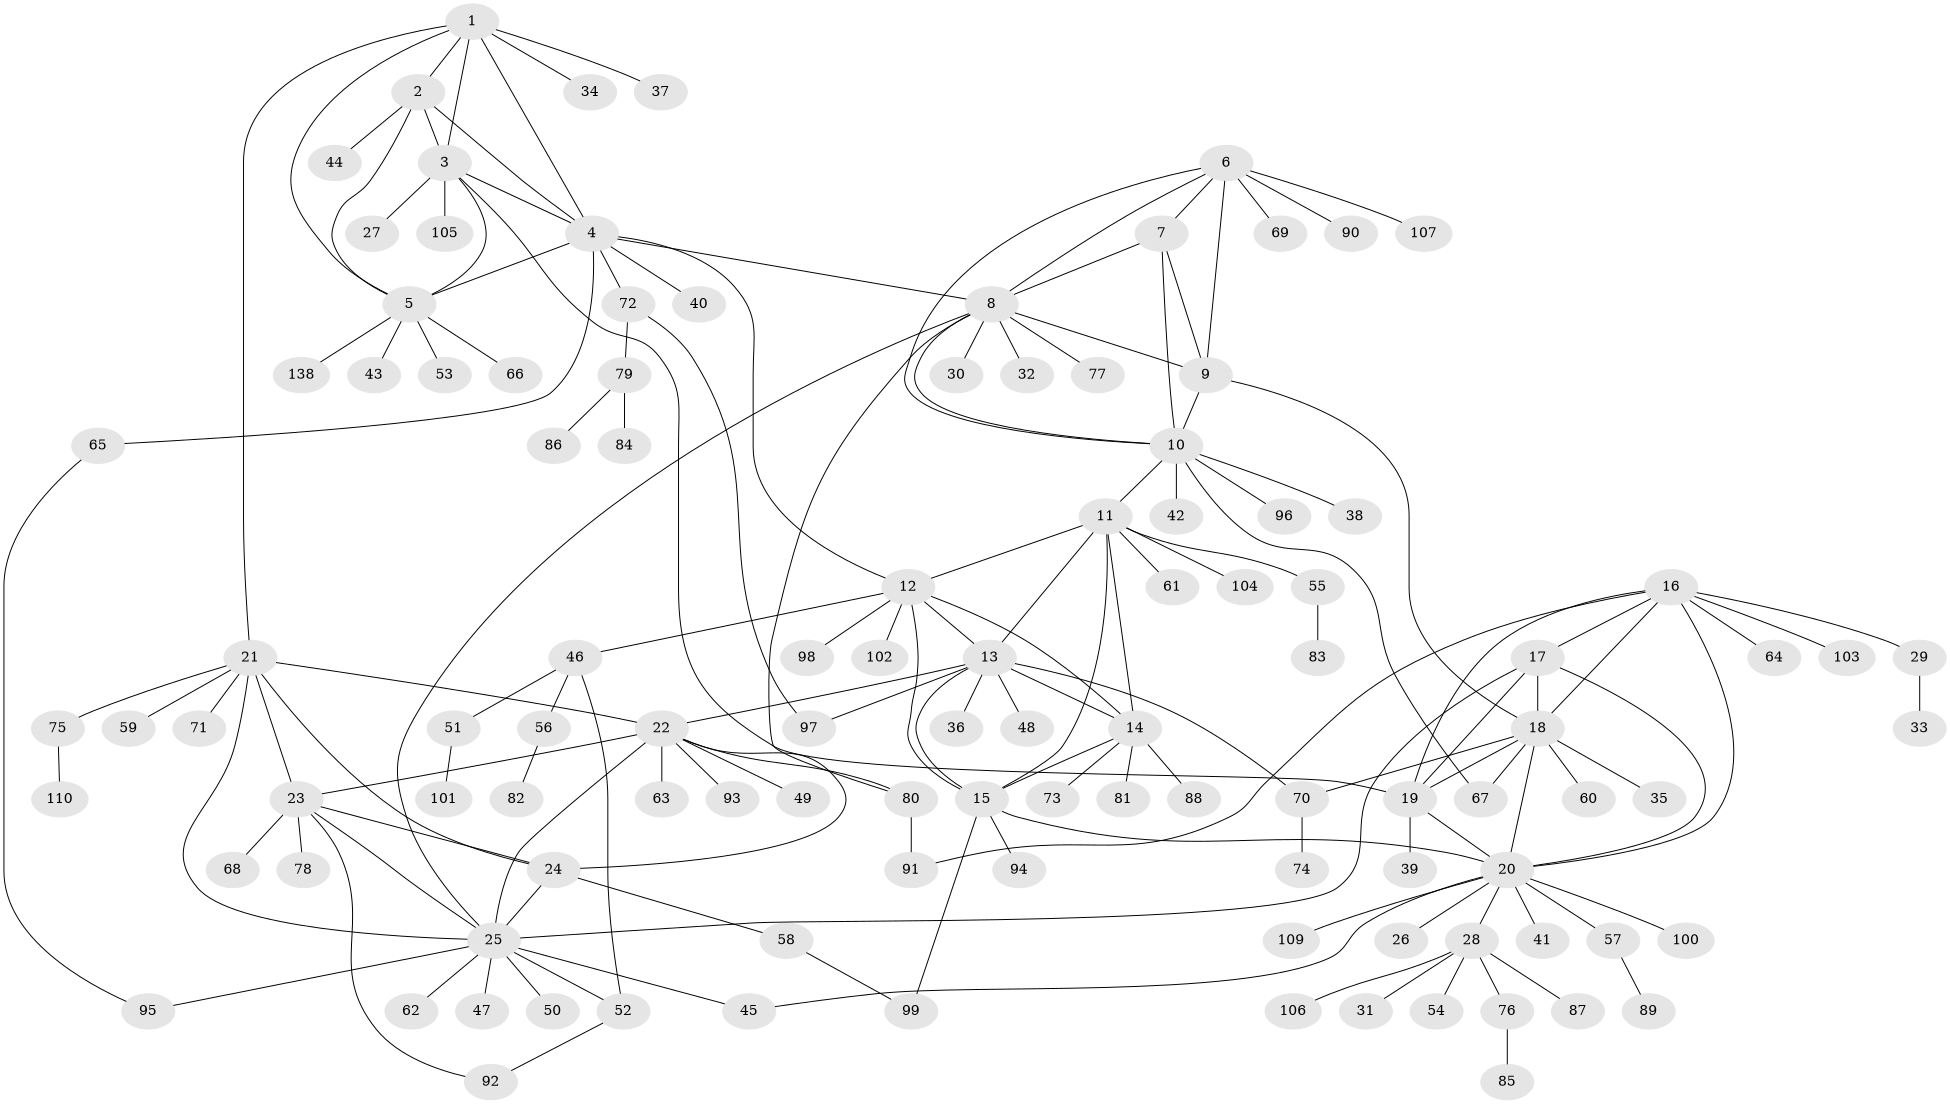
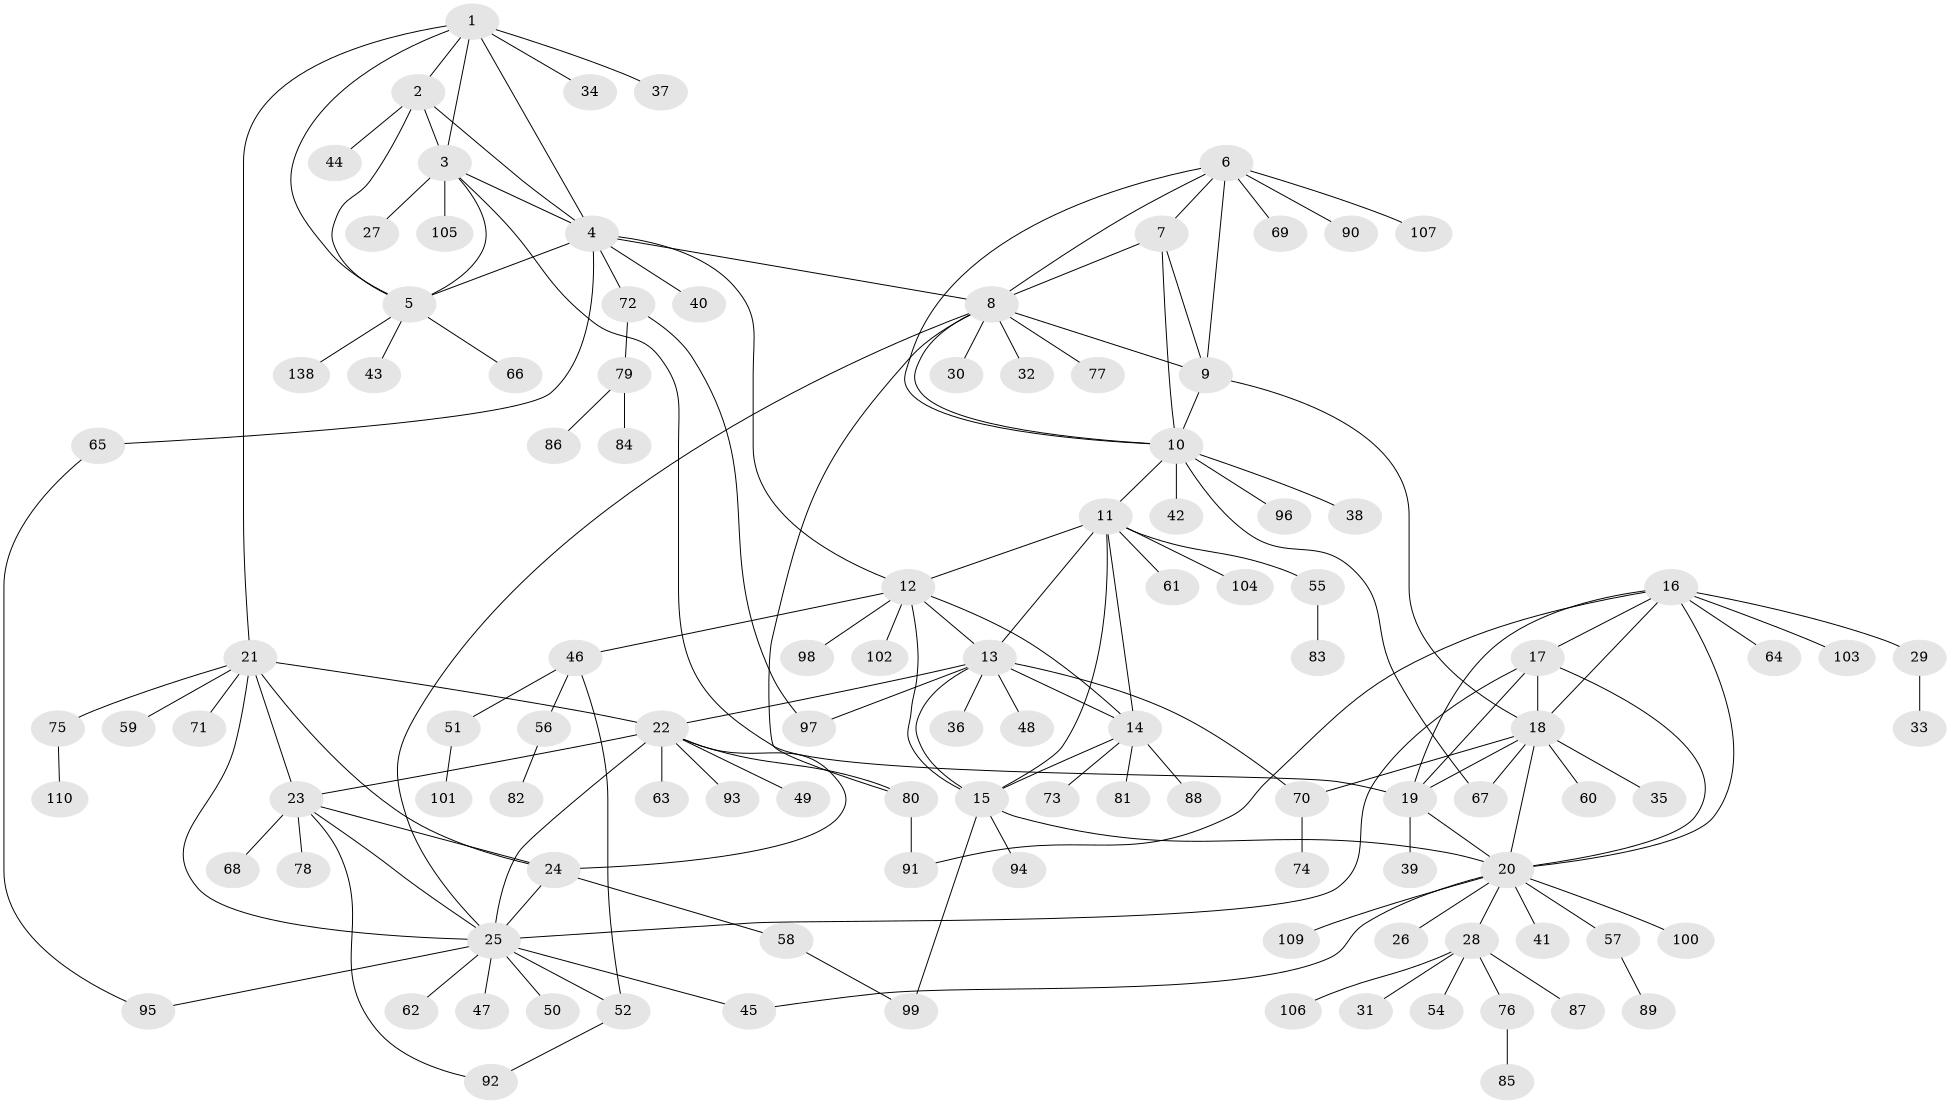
(445, 375) -> none
